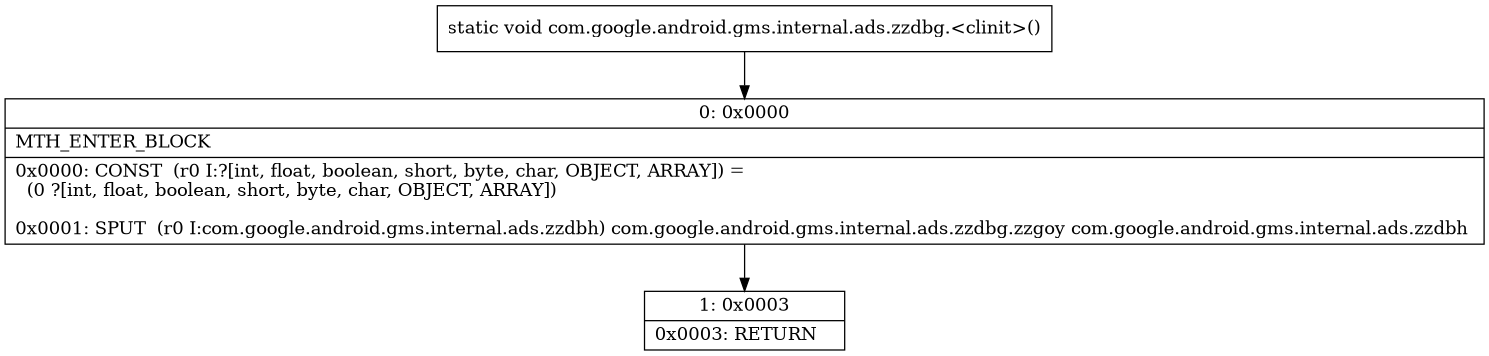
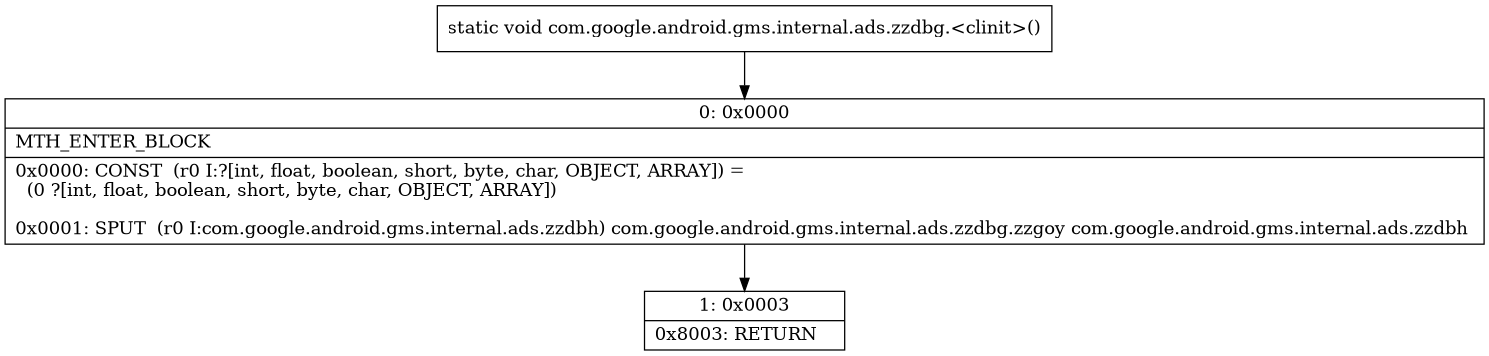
(745, 335) -> (745, 335)
